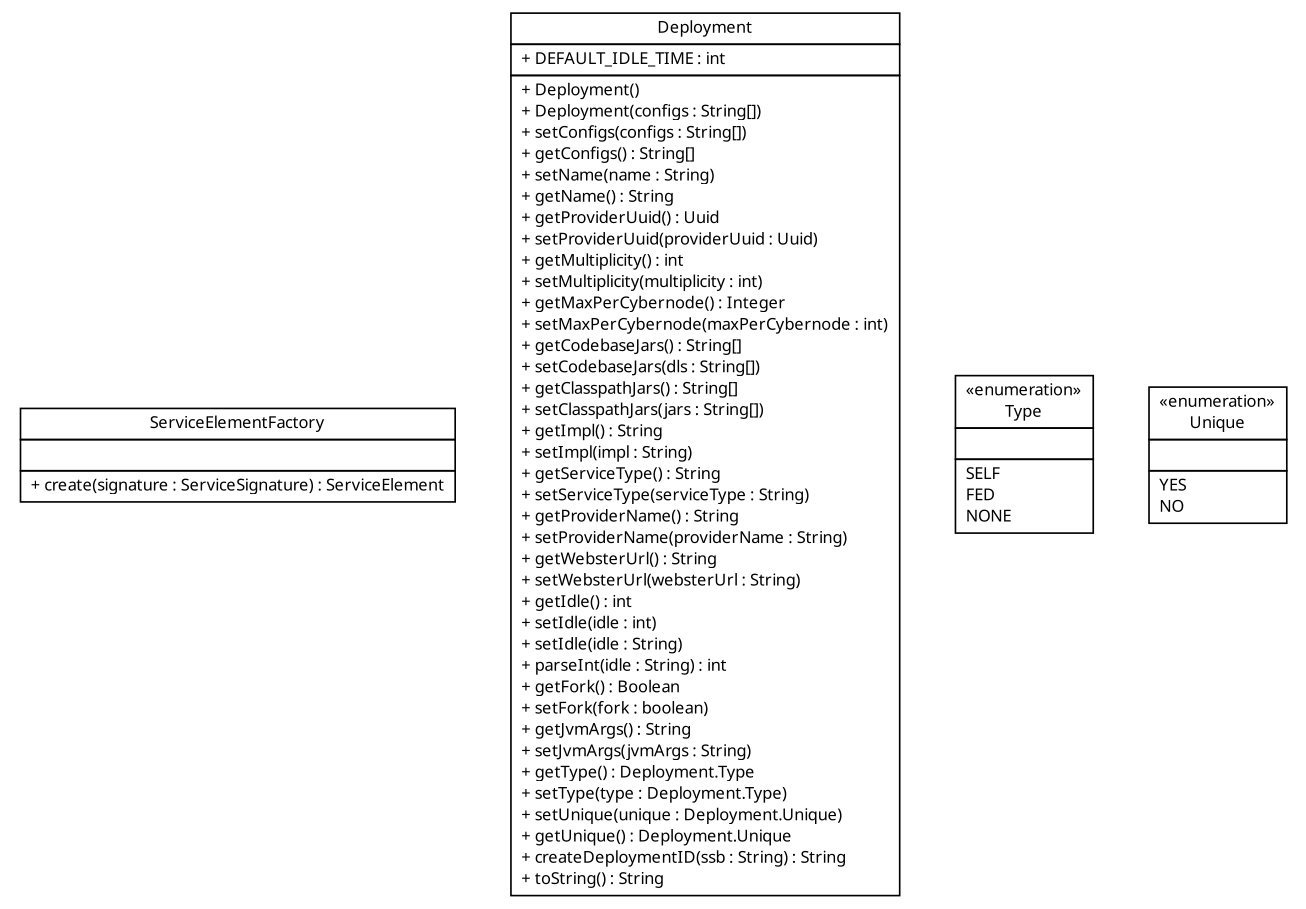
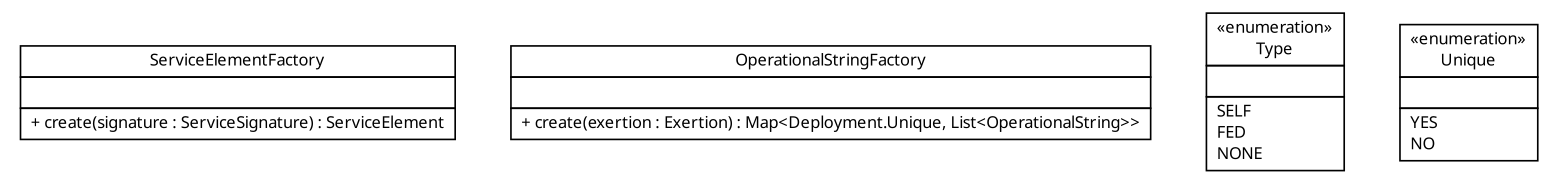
none -> (831, 92)
(704, 454) -> none
